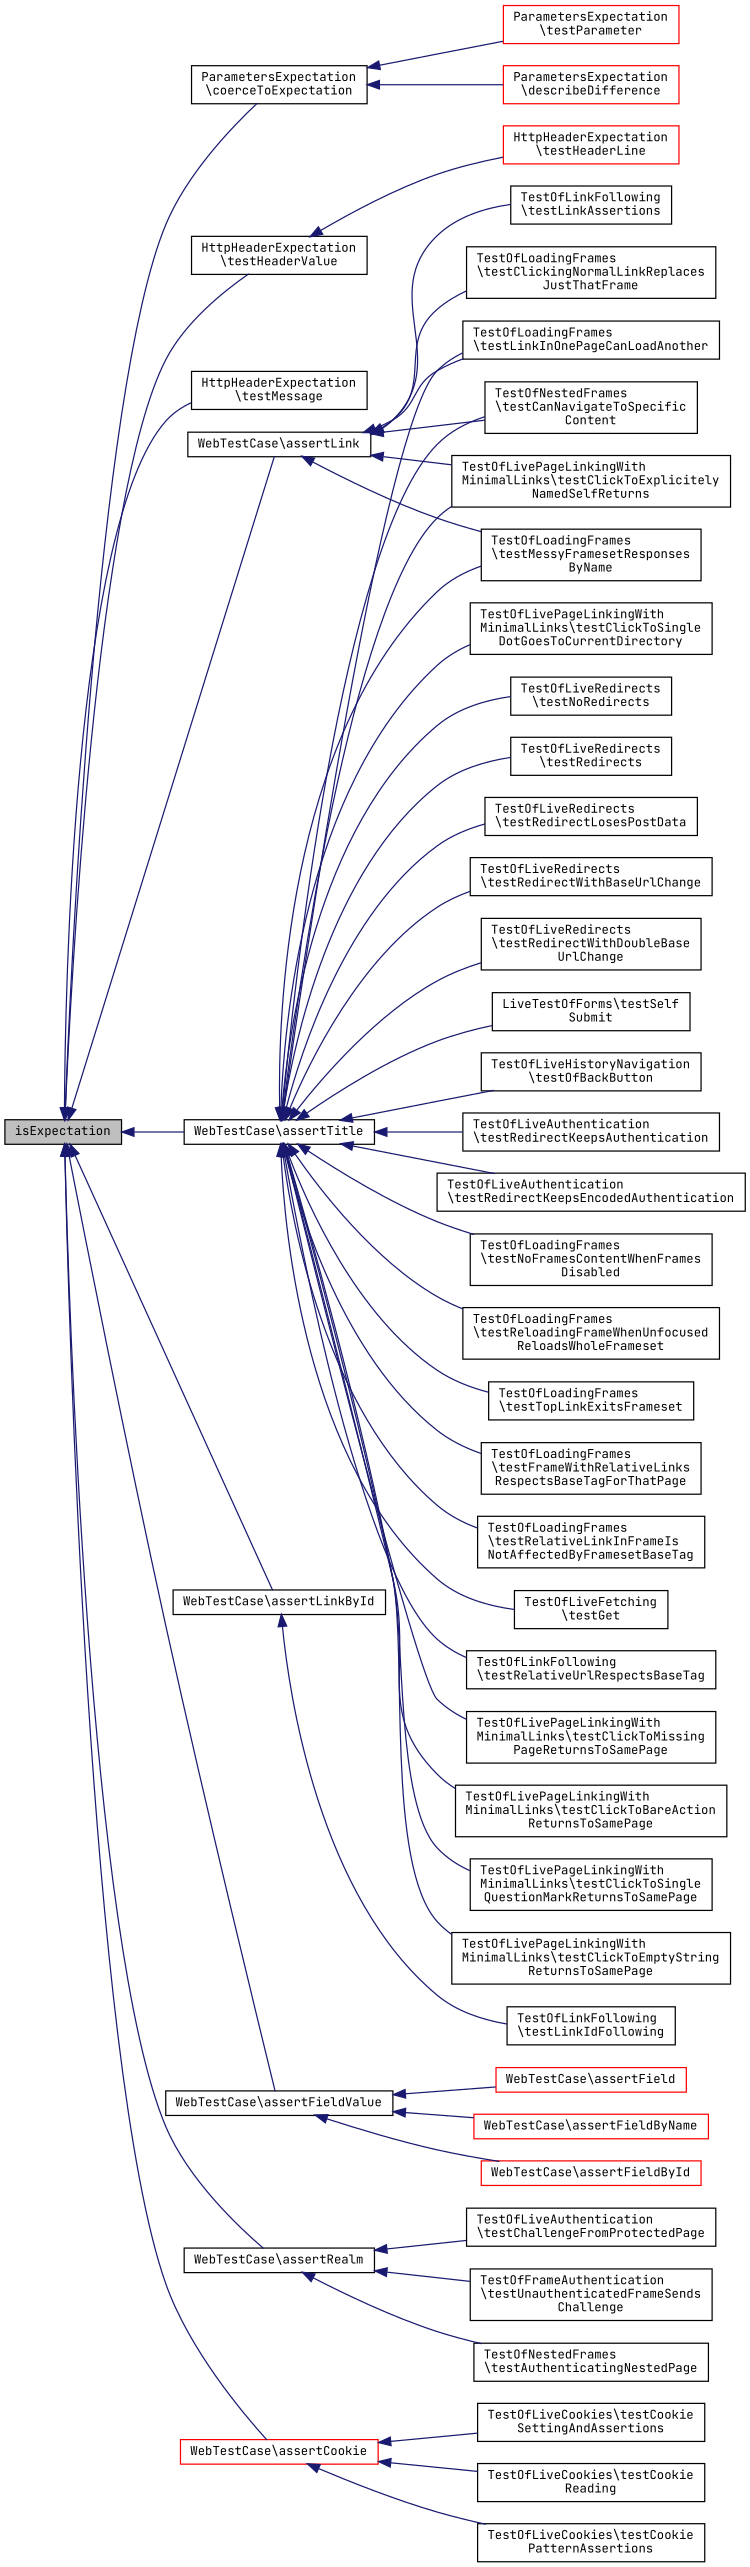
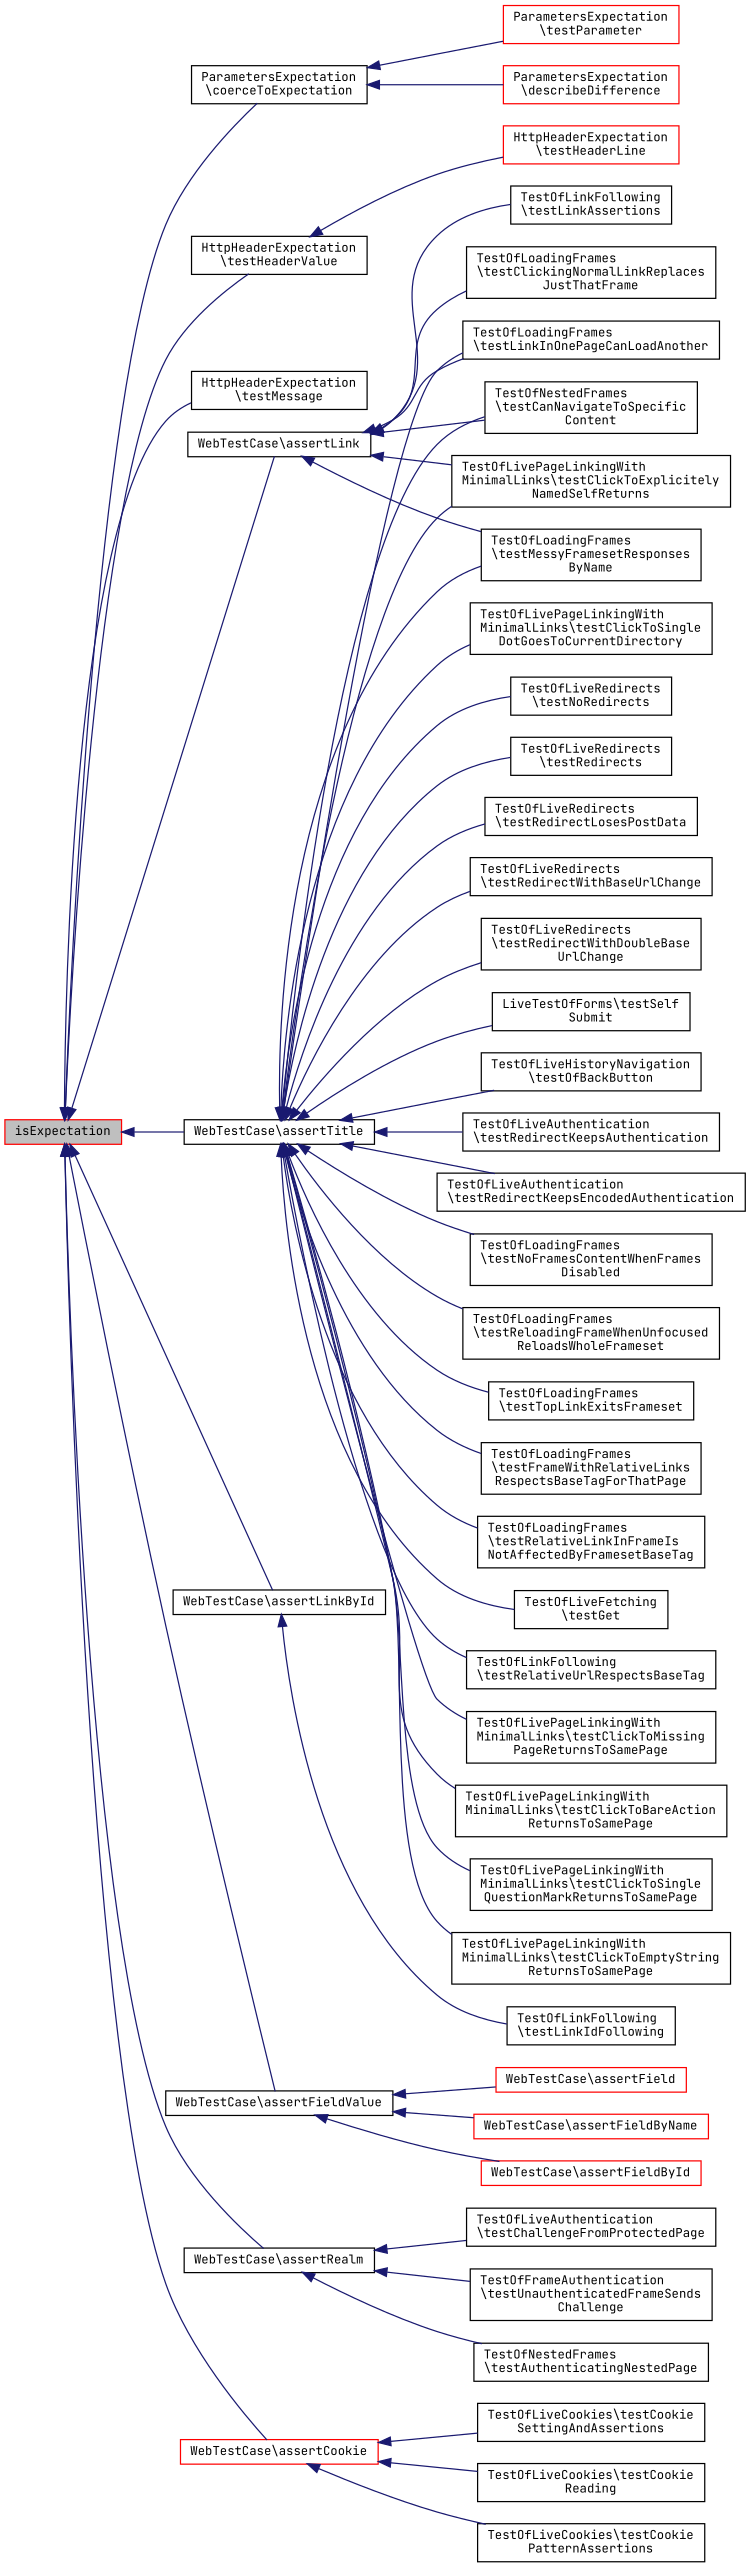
(63, 1132) -> (63, 1132)
